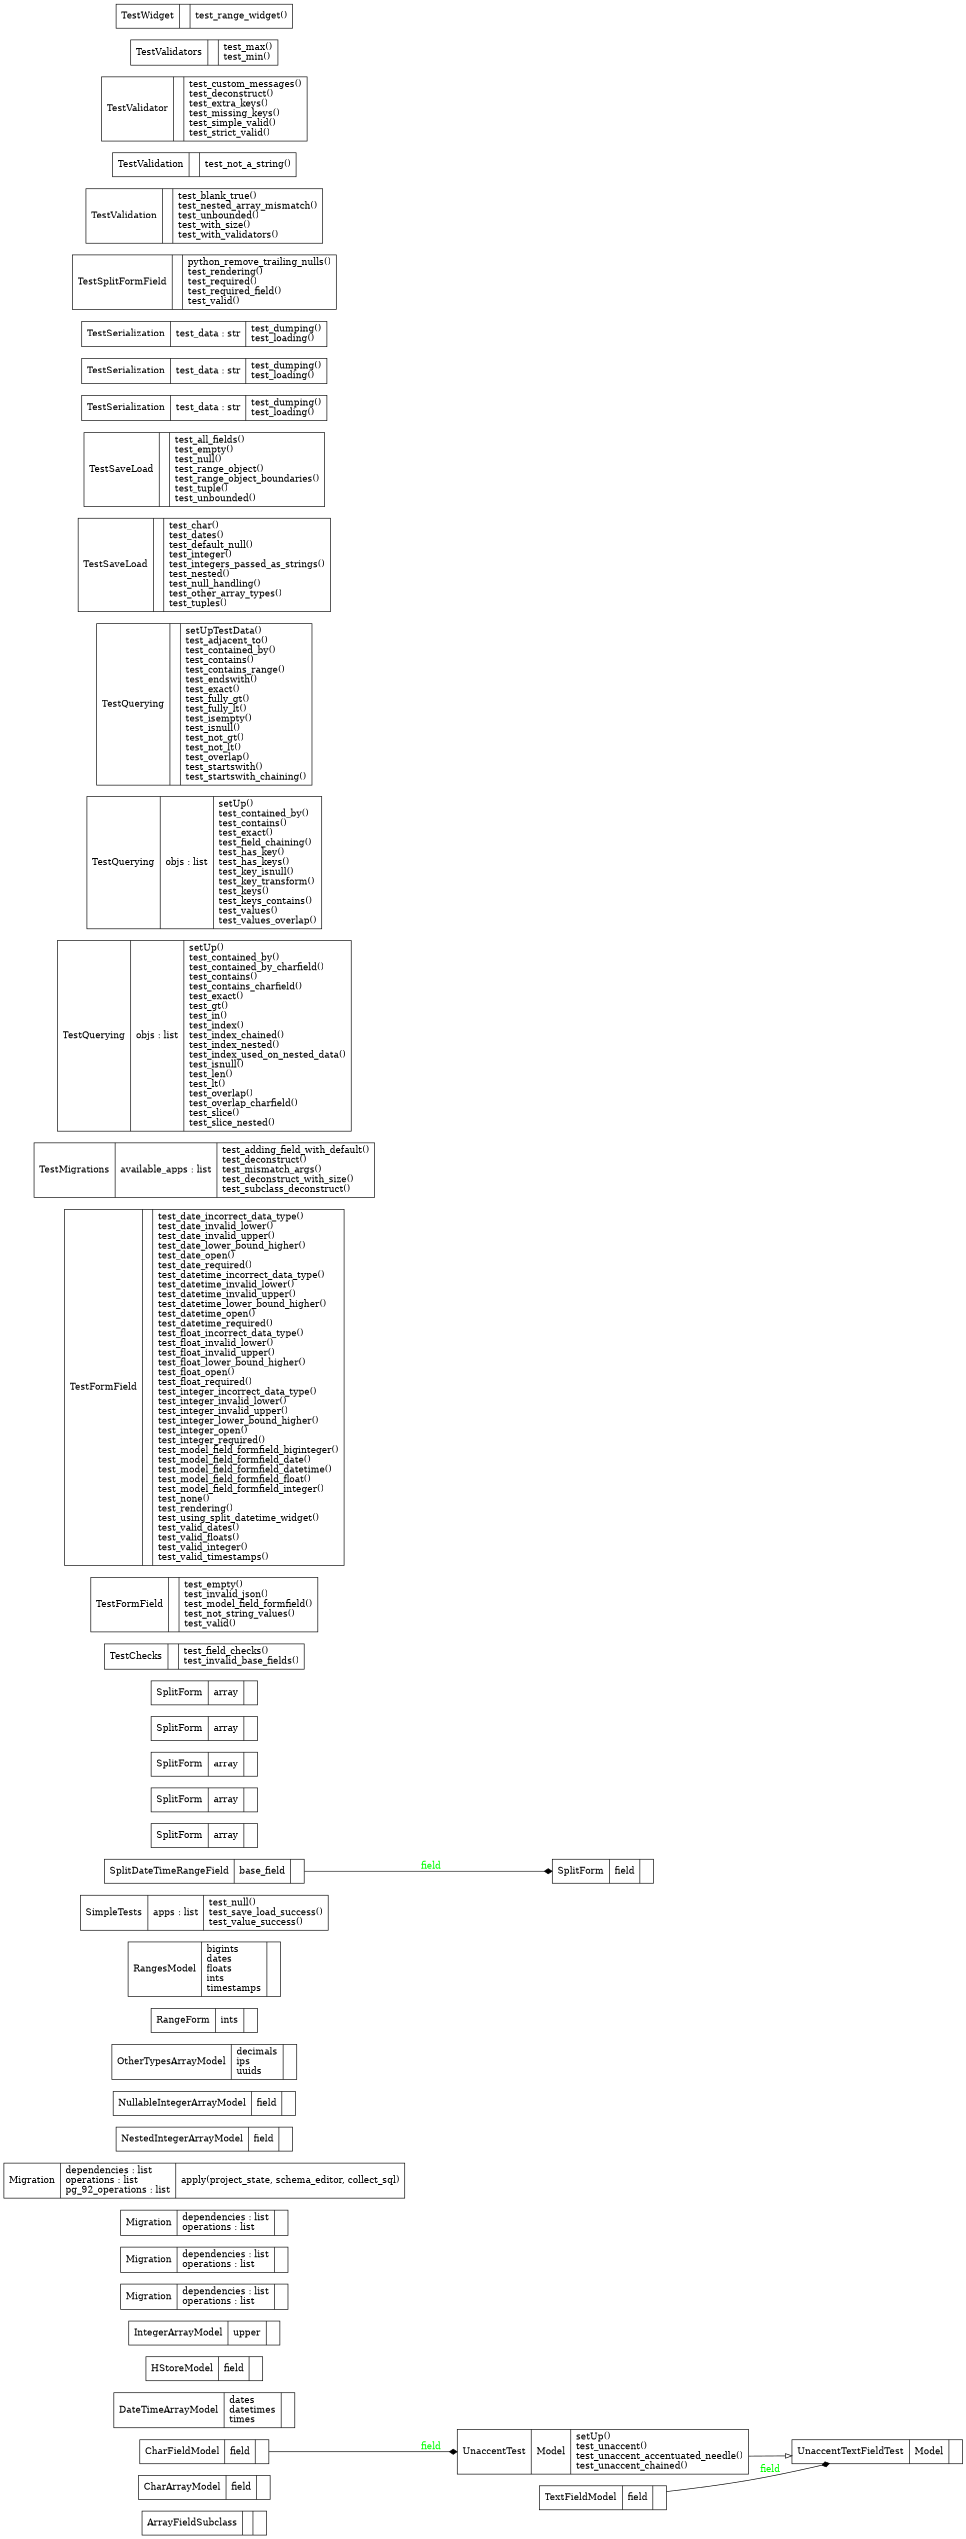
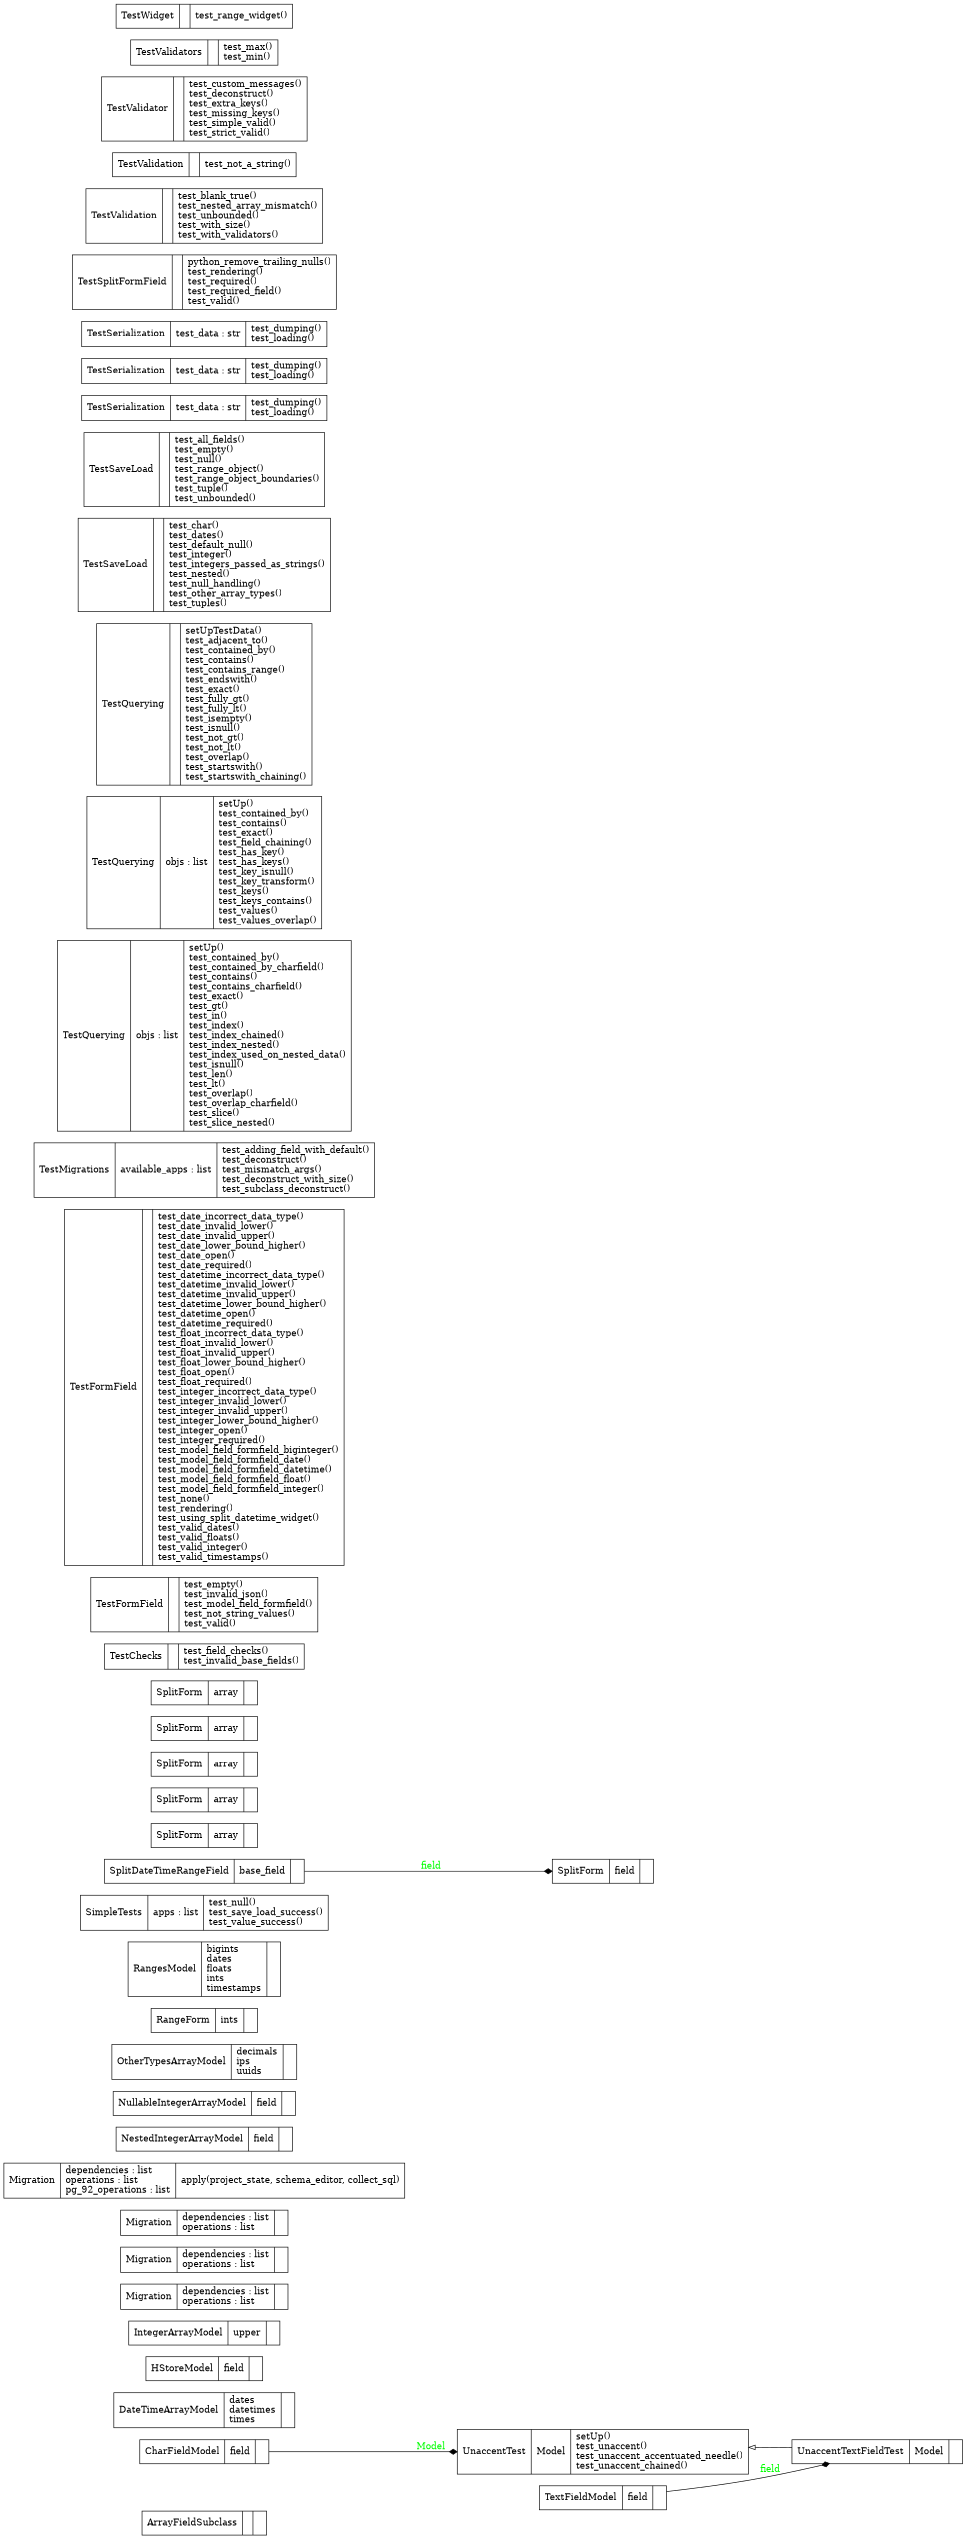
(431, 2447) -> (431, 2447)
(767, 2456) -> (774, 2447)
(204, 2487) -> none
